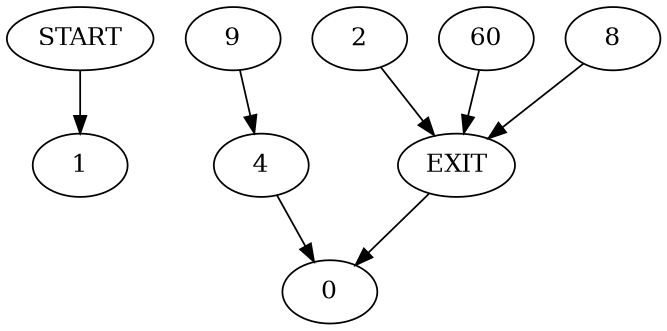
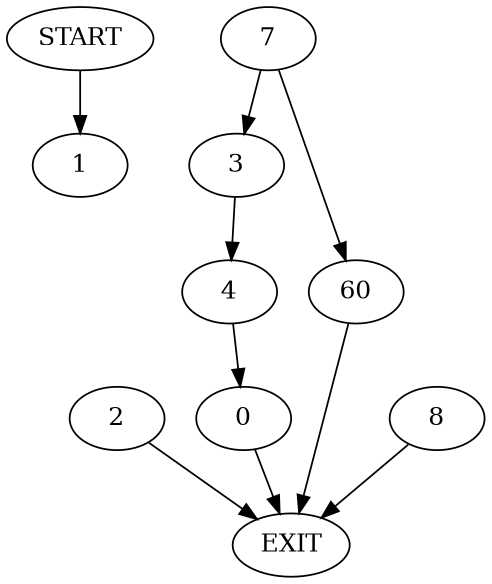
(233, 39) -> (237, 165)
none -> (268, 39)
(399, 223) -> (264, 473)
